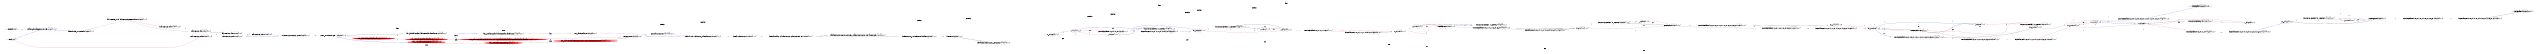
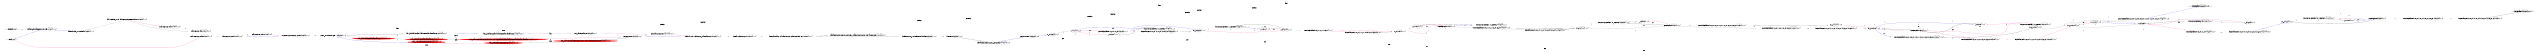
(232, 34) -> none
none -> (1030, 37)
